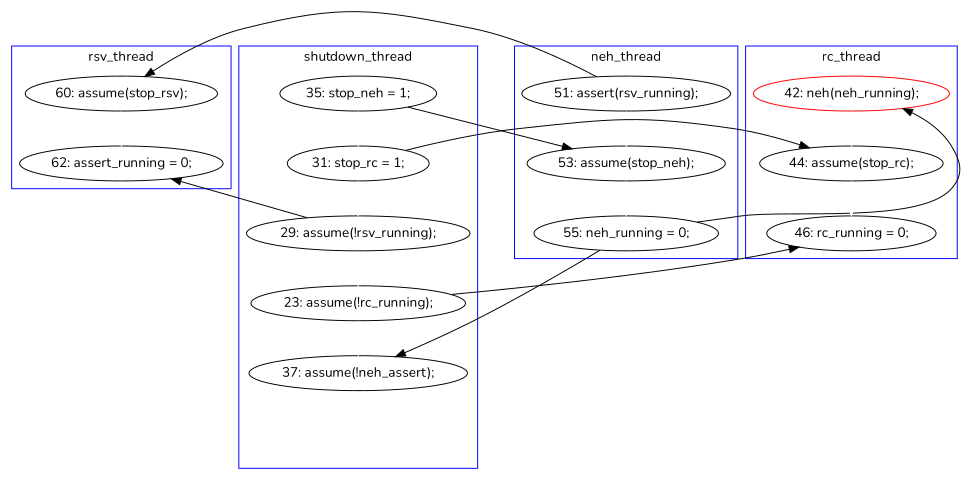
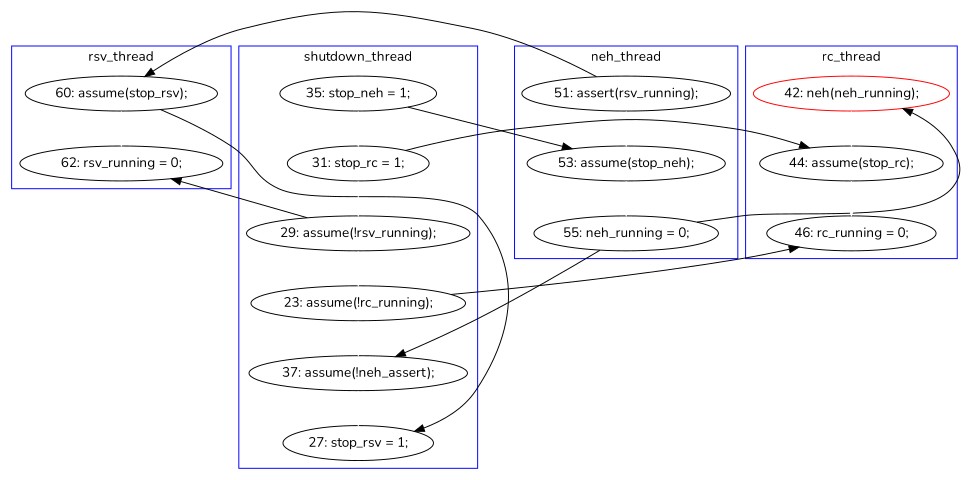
(121, 163) -> (121, 163)
none -> (358, 443)
